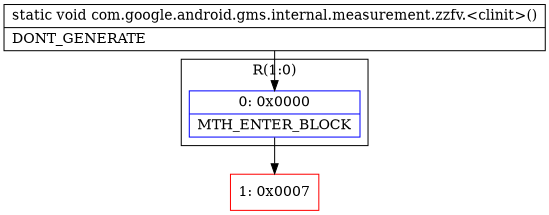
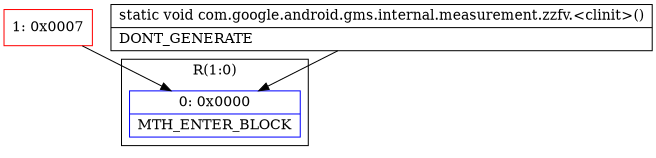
(275, 152) -> (128, 69)
